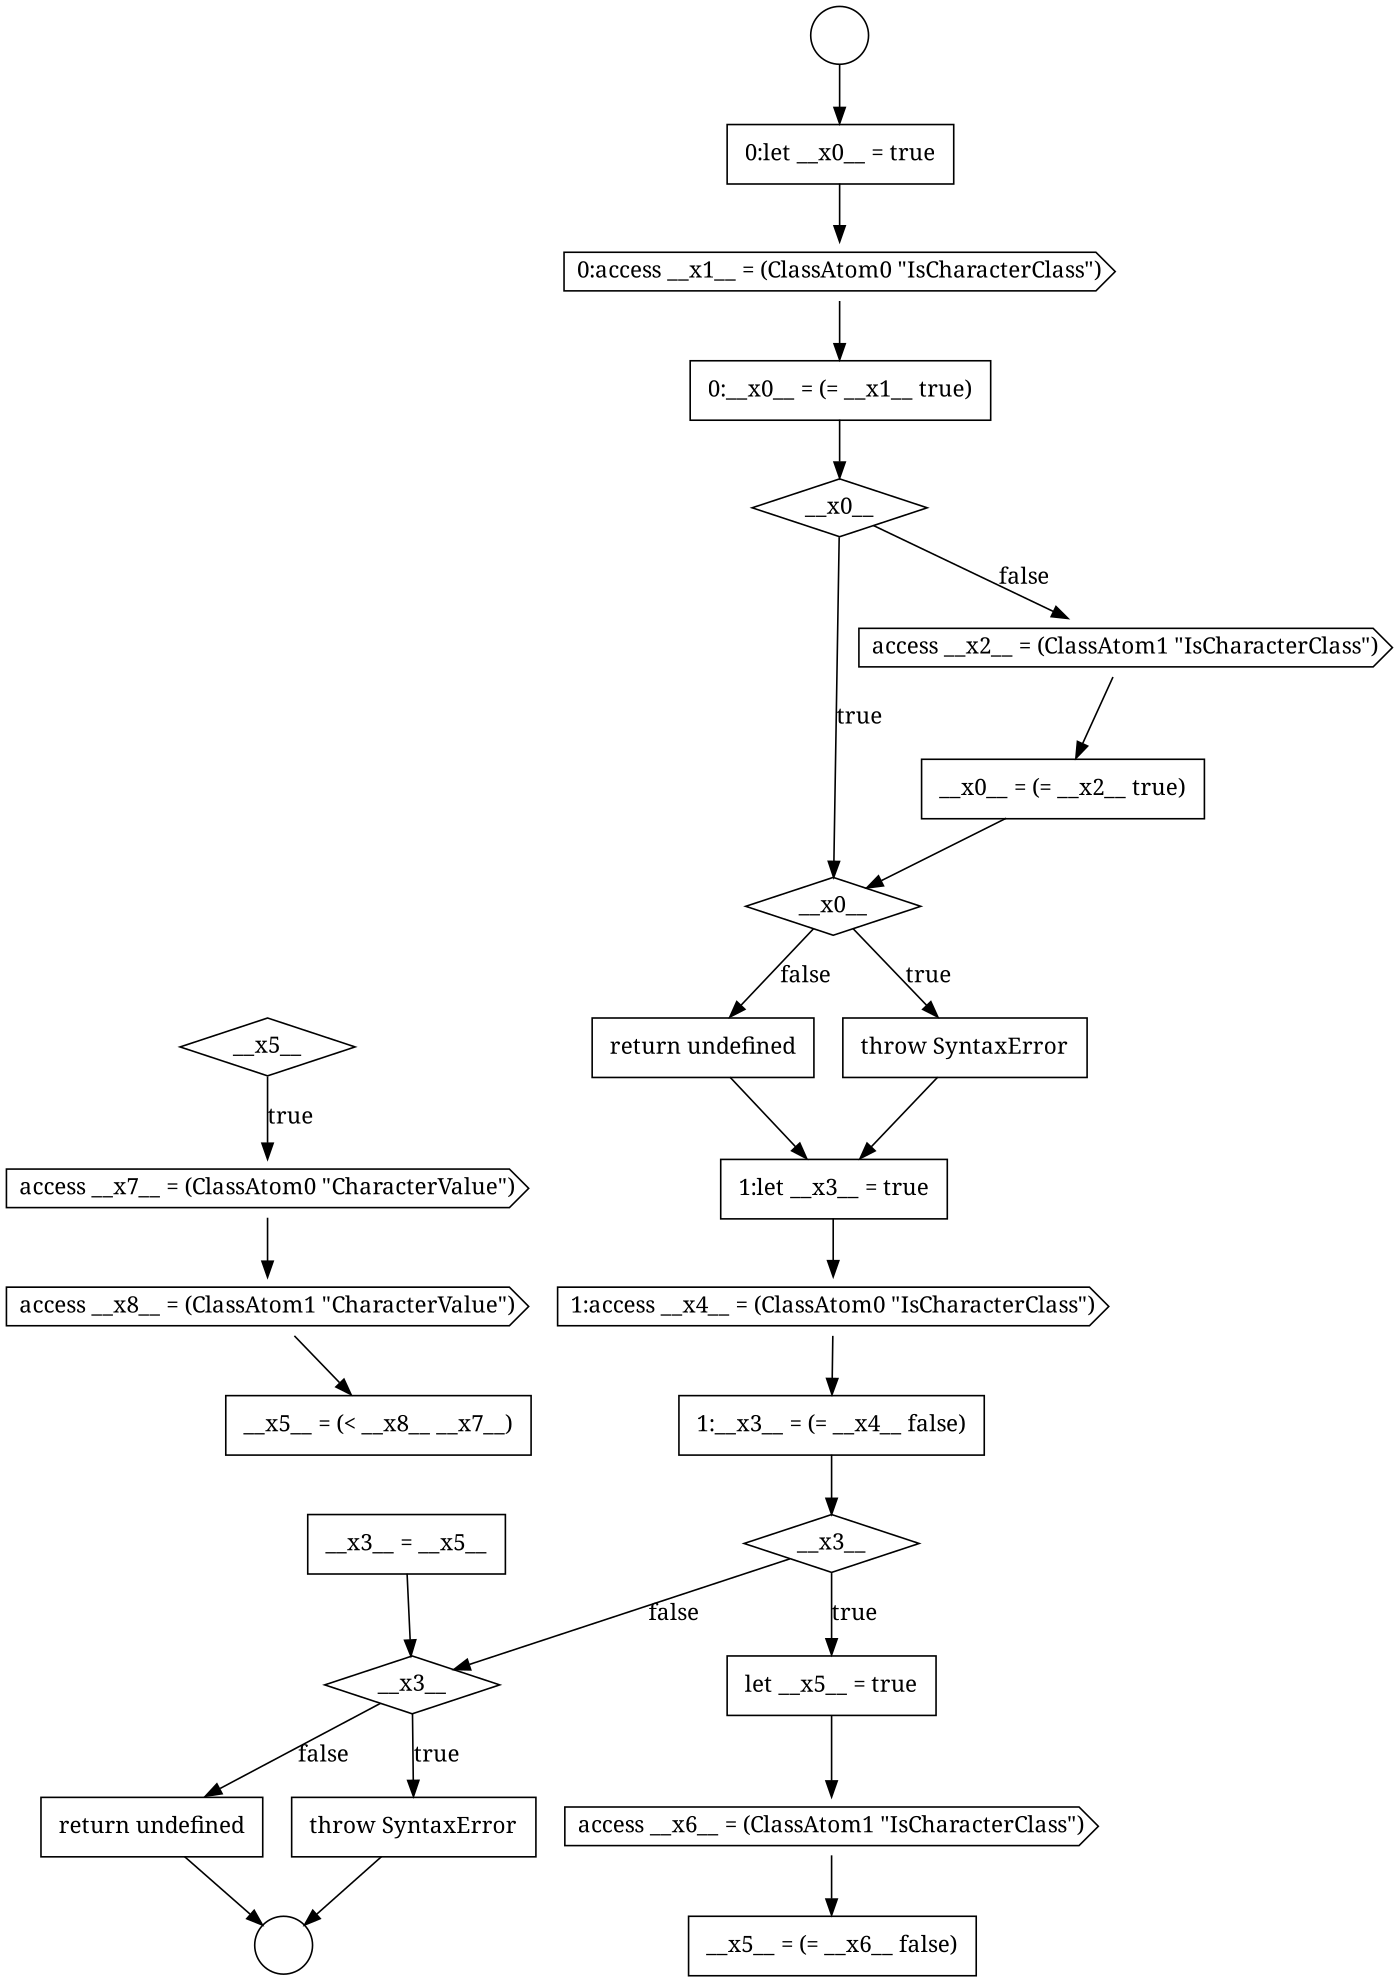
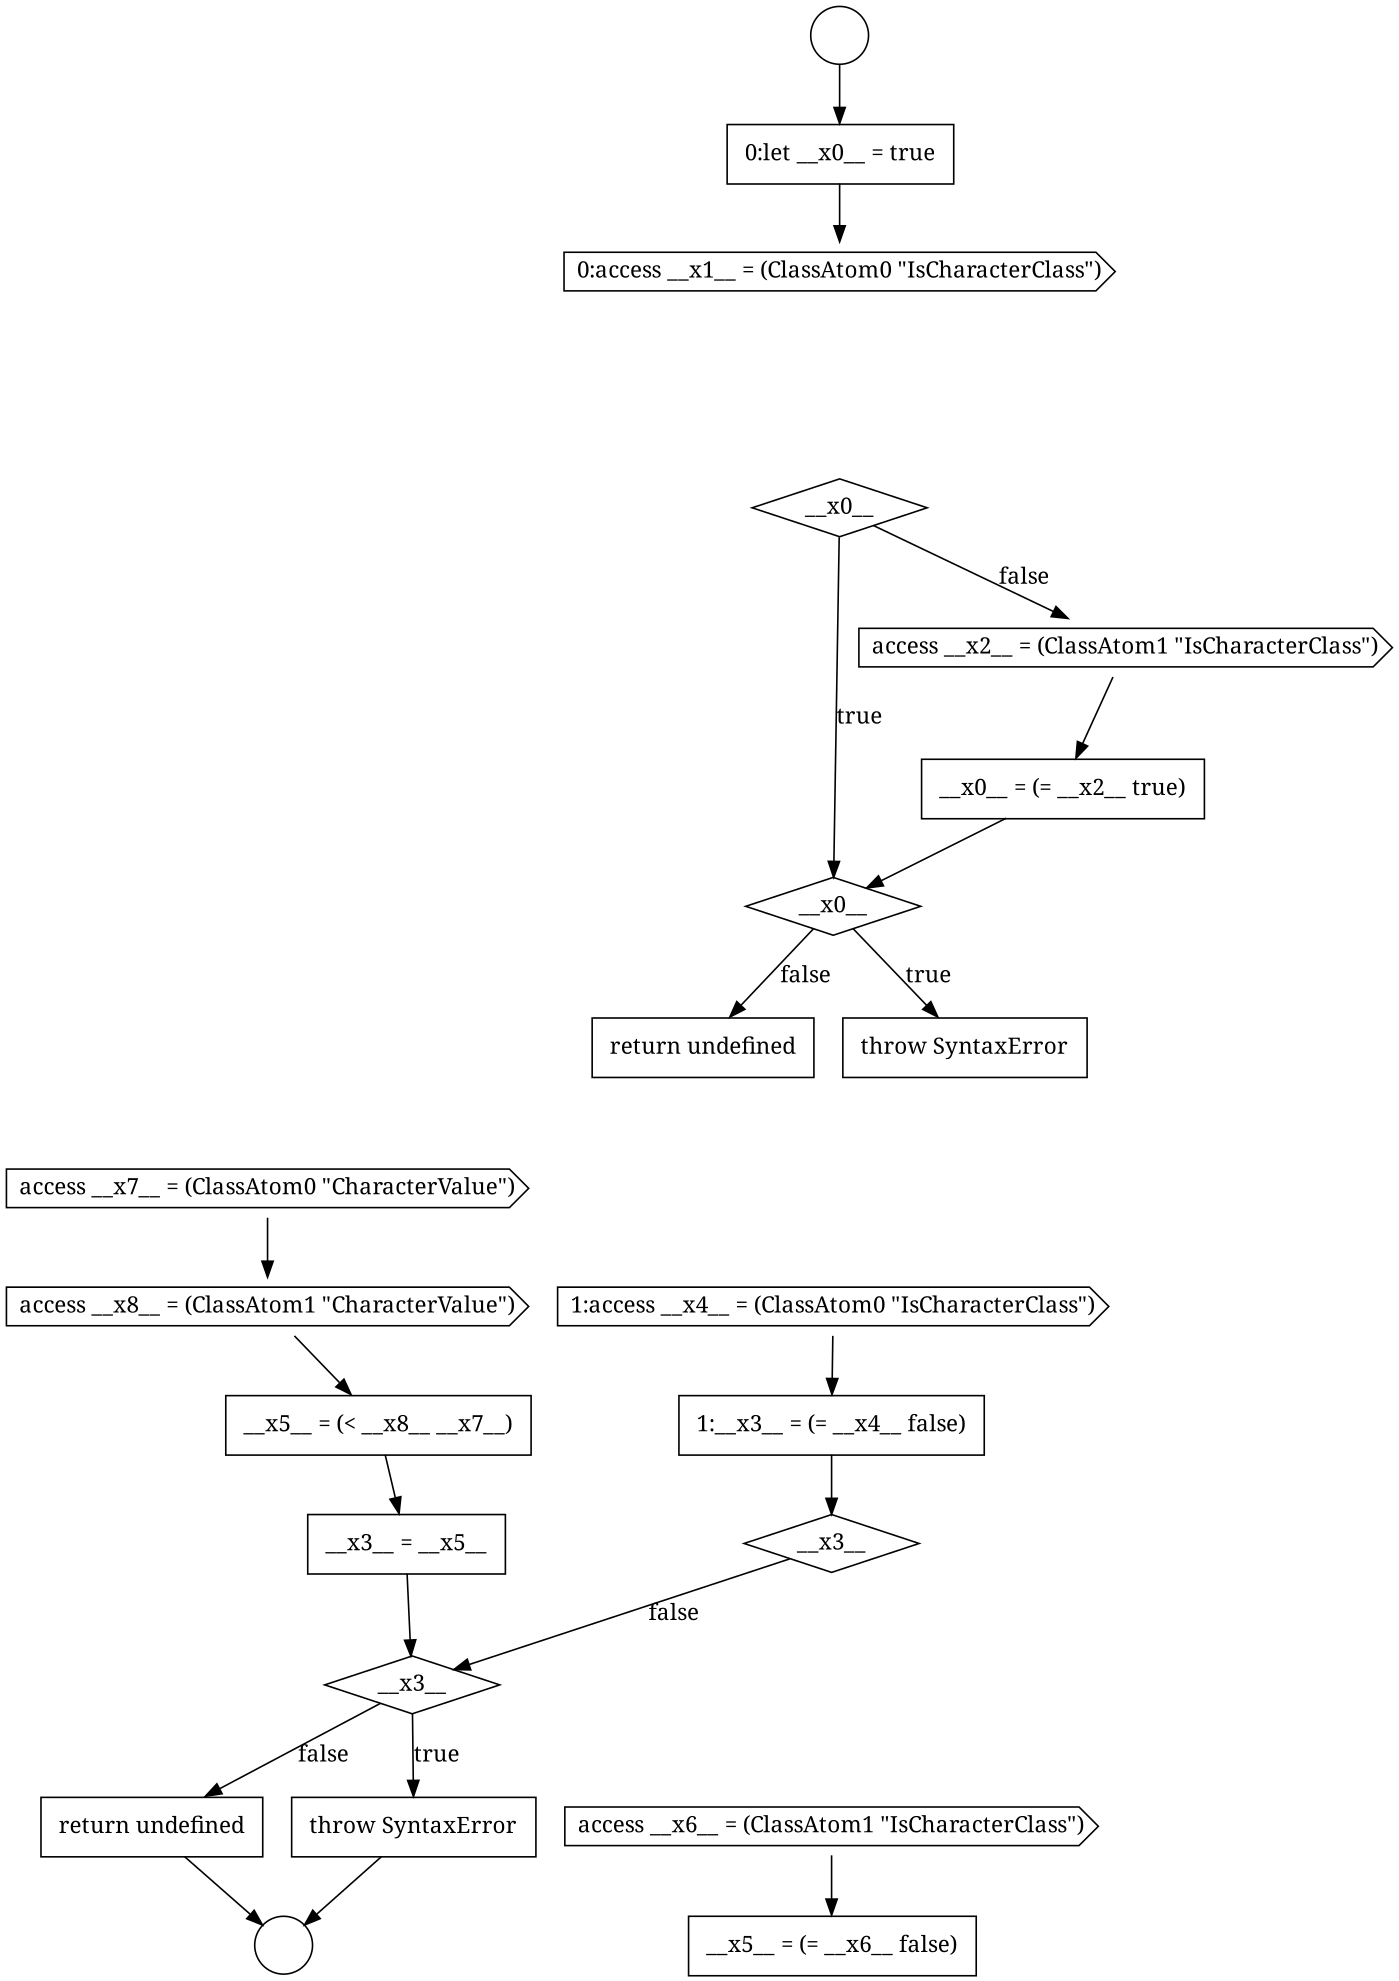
(840, 390) -> none
(268, 1047) -> none
(833, 1188) -> none
none -> (390, 1476)
(832, 1685) -> none
